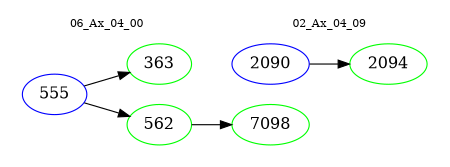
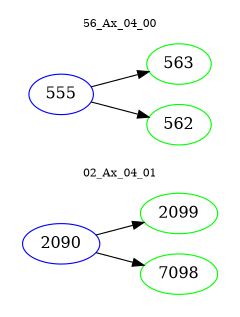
(107, 24) -> (120, 24)
(330, 24) -> (120, 174)
(159, 64) -> (179, 64)
(388, 64) -> (179, 213)
(207, 125) -> (114, 258)
